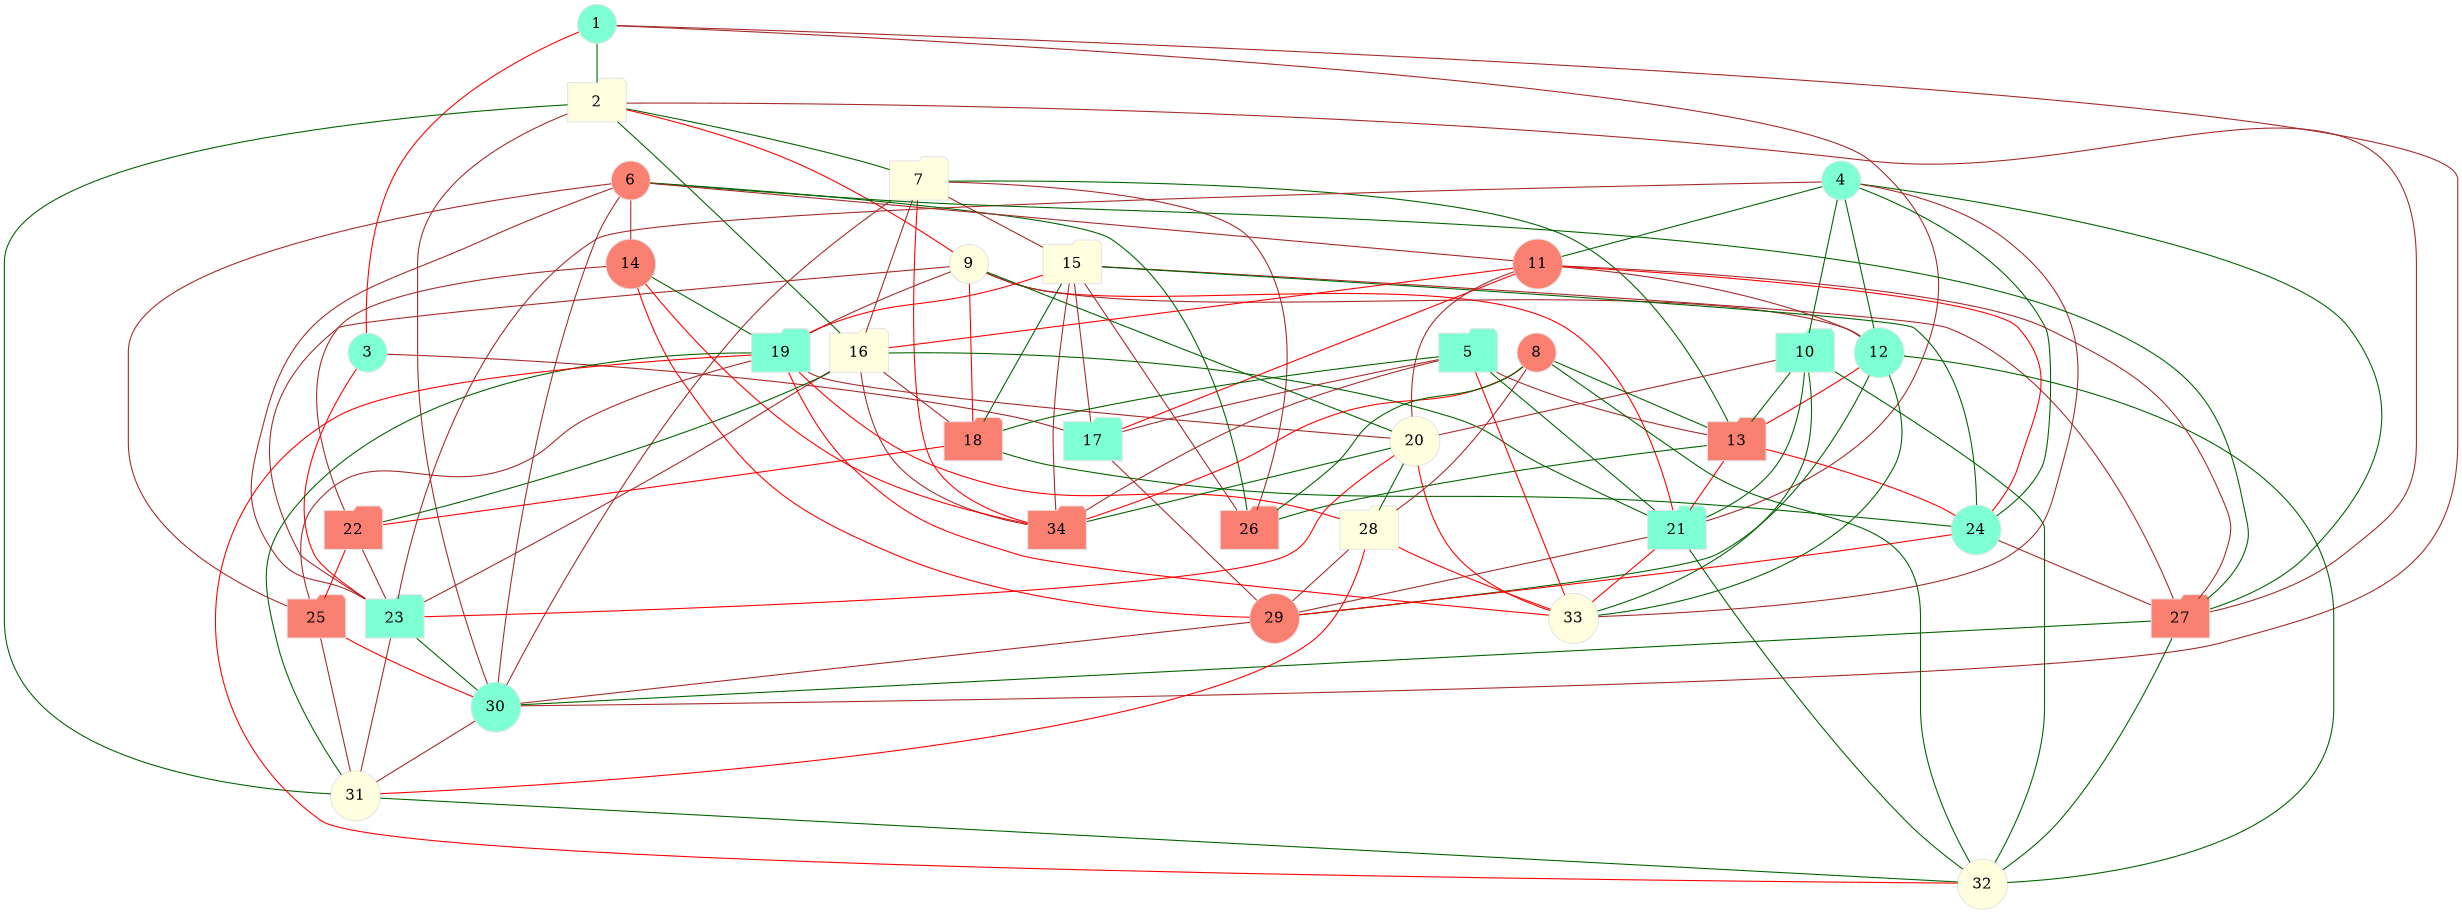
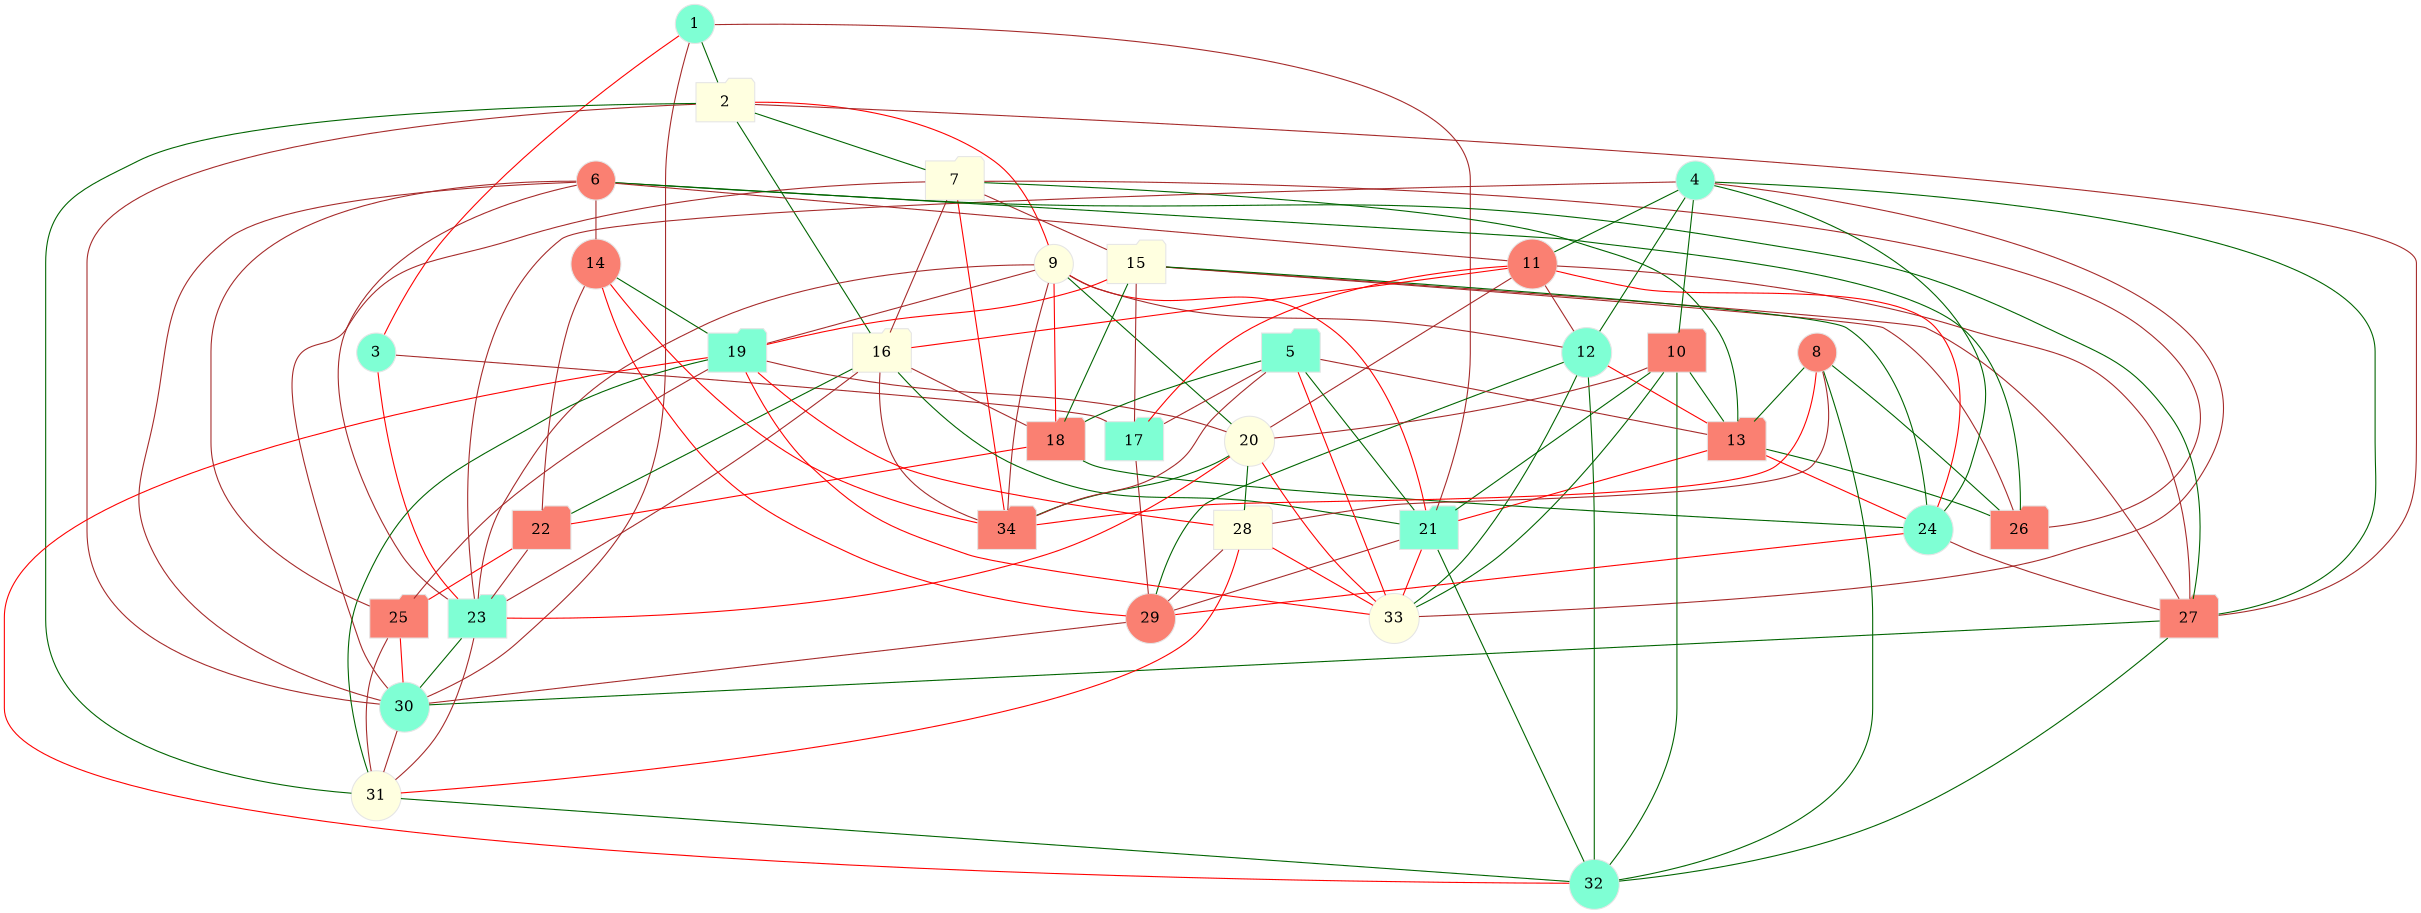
(1805, 353) -> (1677, 353)
(1055, 397) -> (1023, 384)
(1983, 884) -> (1594, 884)
